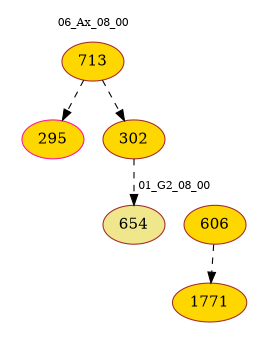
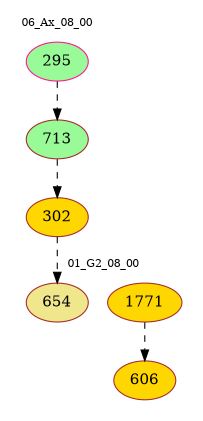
(93, 62) -> (57, 139)
(76, 95) -> (57, 95)
(53, 139) -> (57, 62)
(213, 258) -> (145, 336)
